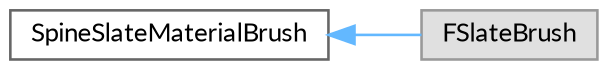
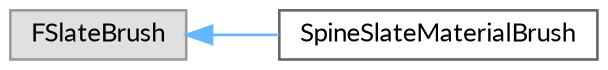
(388, 35) -> (246, 35)
